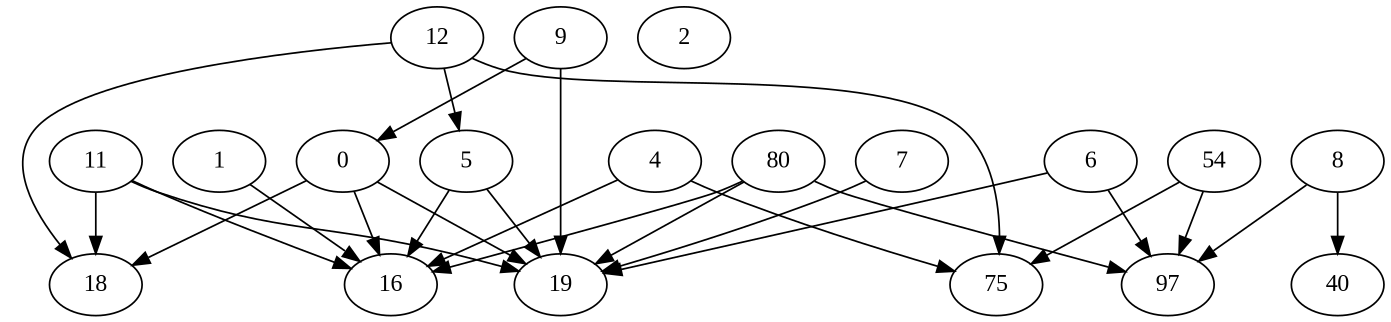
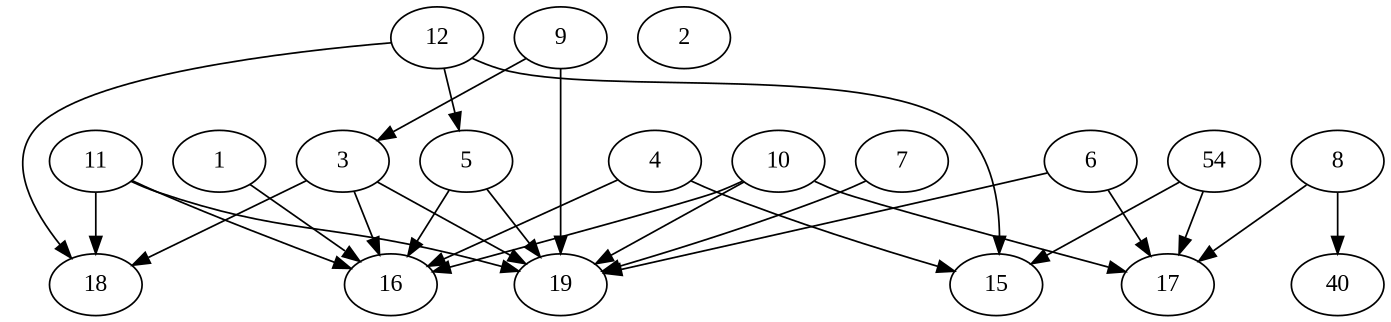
(343, 161) -> (343, 161)
(778, 161) -> (778, 161)
(996, 285) -> (996, 285)
(1168, 285) -> (1168, 285)
